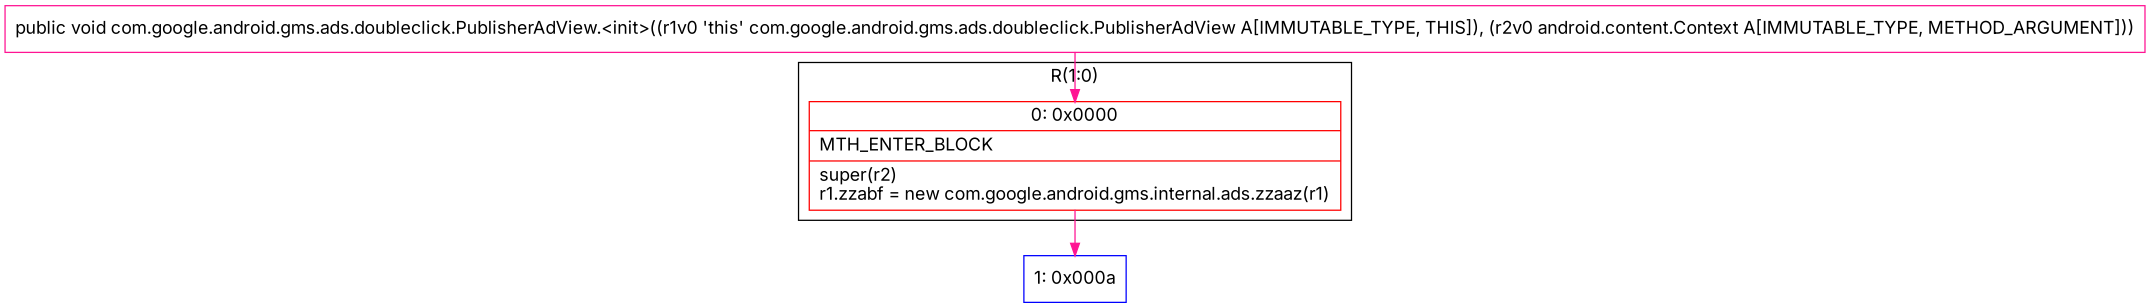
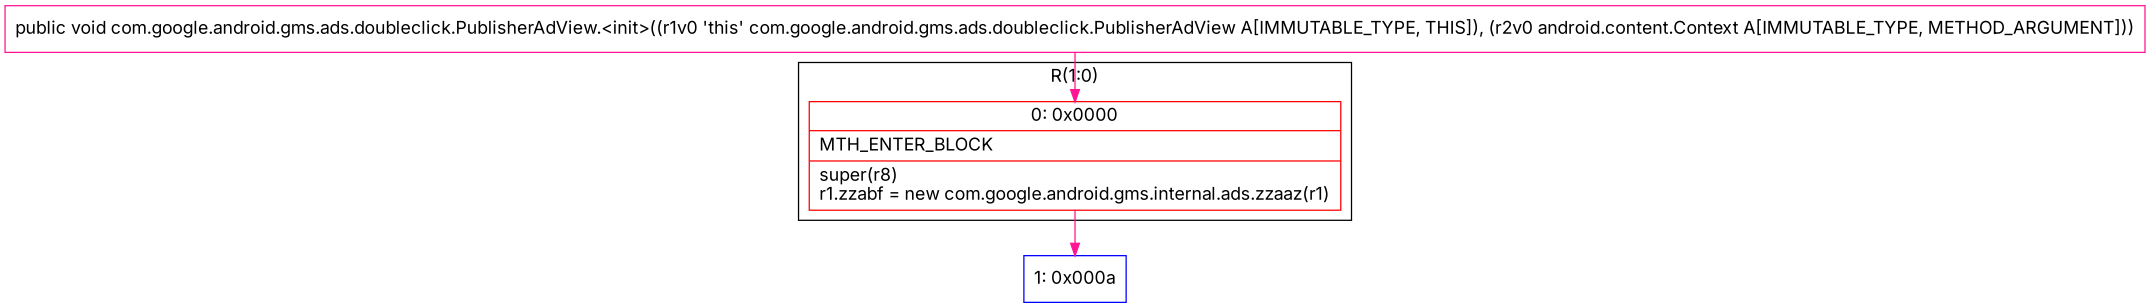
(859, 175) -> (859, 175)
